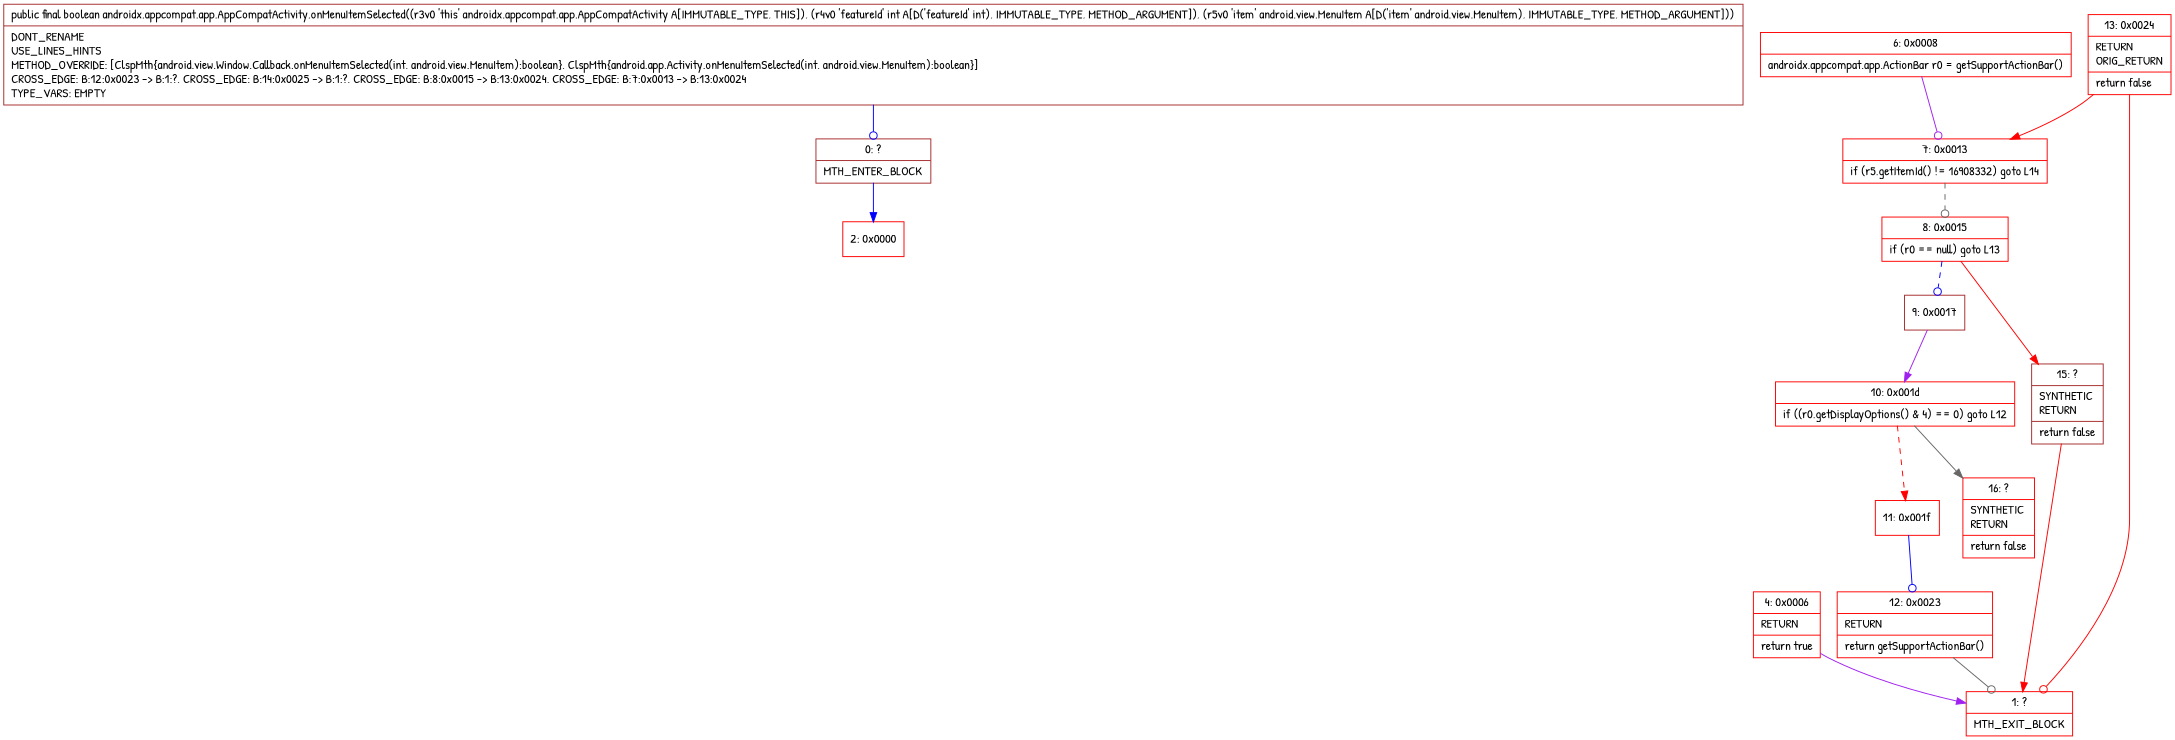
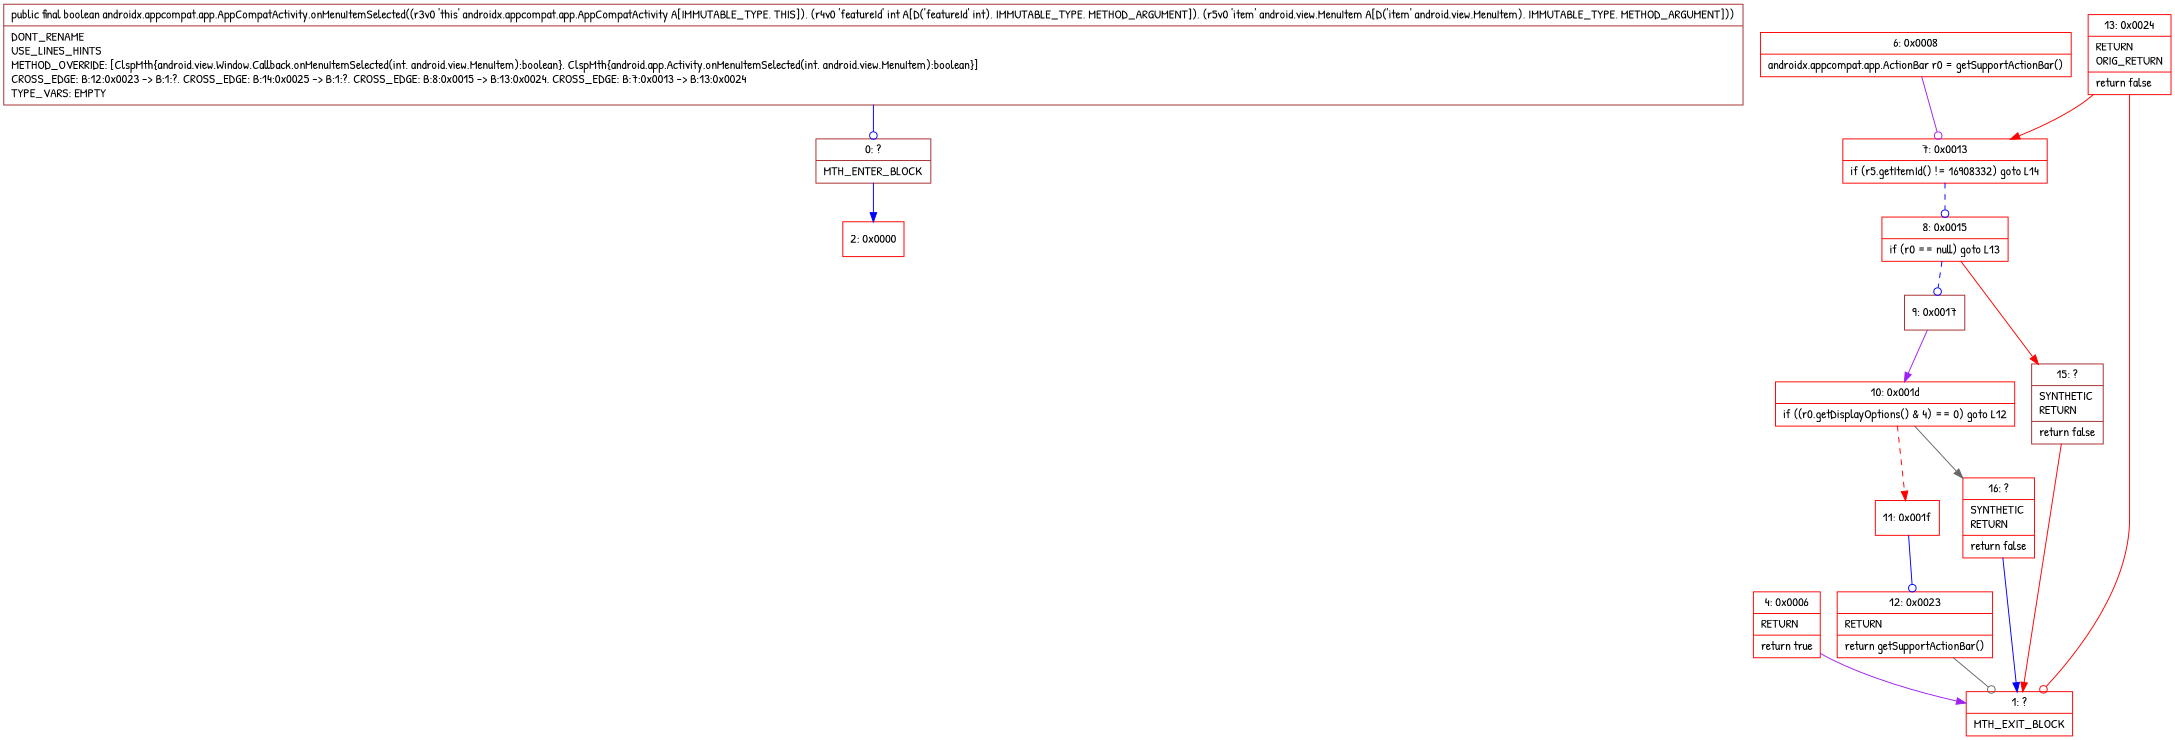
(1945, 196) -> (1945, 196)
none -> (2009, 620)
